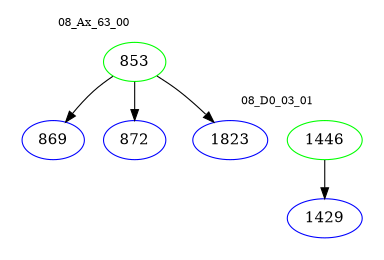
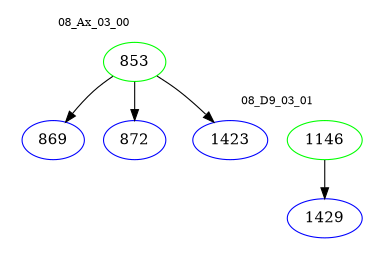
(94, 23) -> (94, 23)
(278, 102) -> (278, 102)
(230, 140) -> (230, 140)
(325, 140) -> (325, 140)
